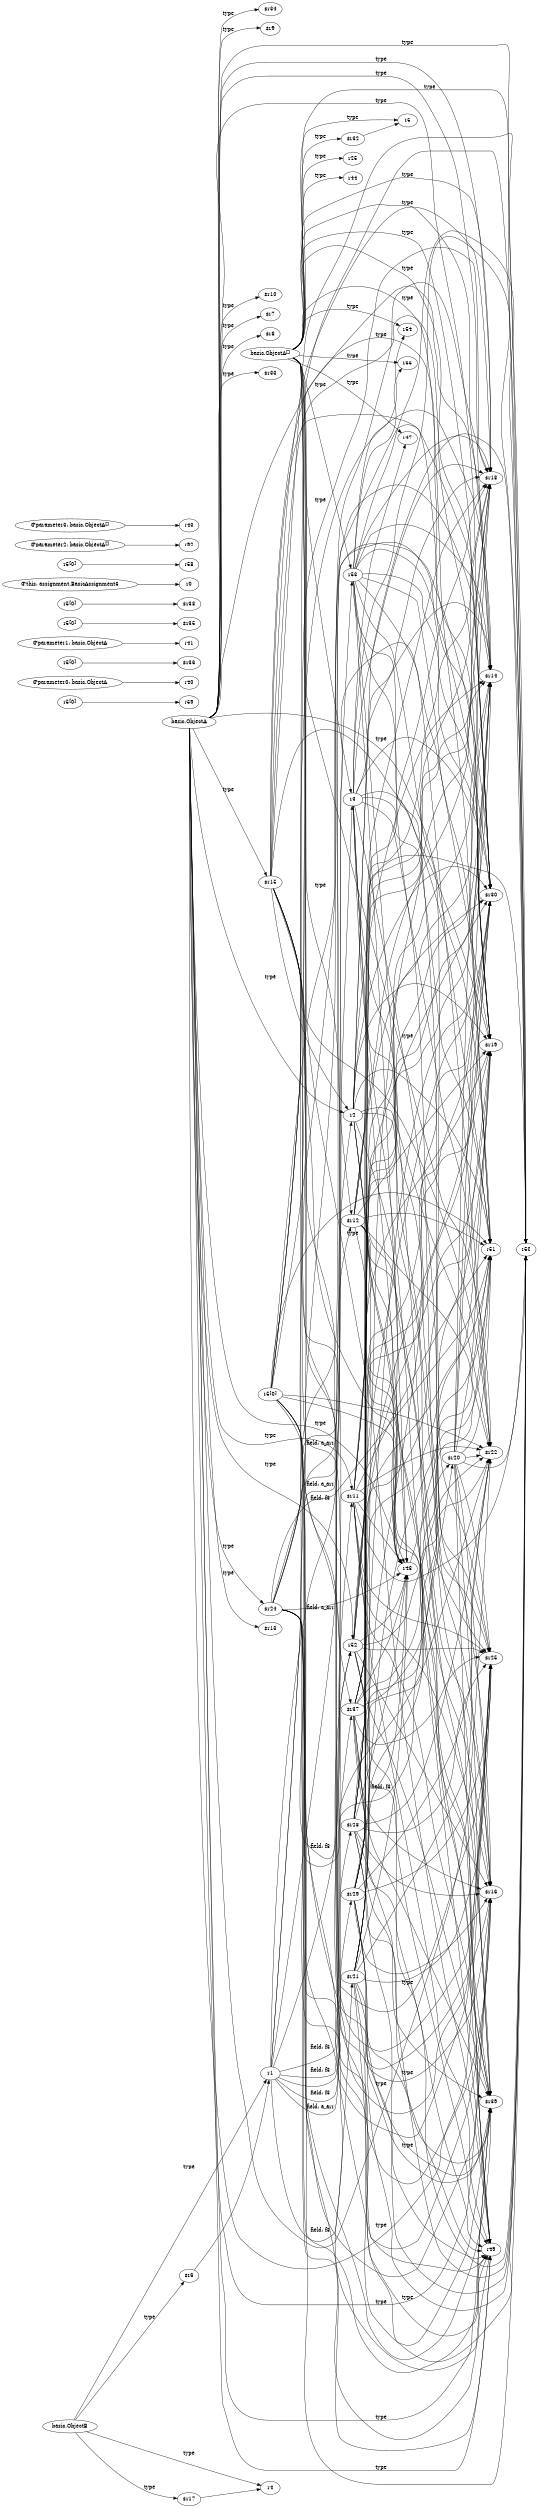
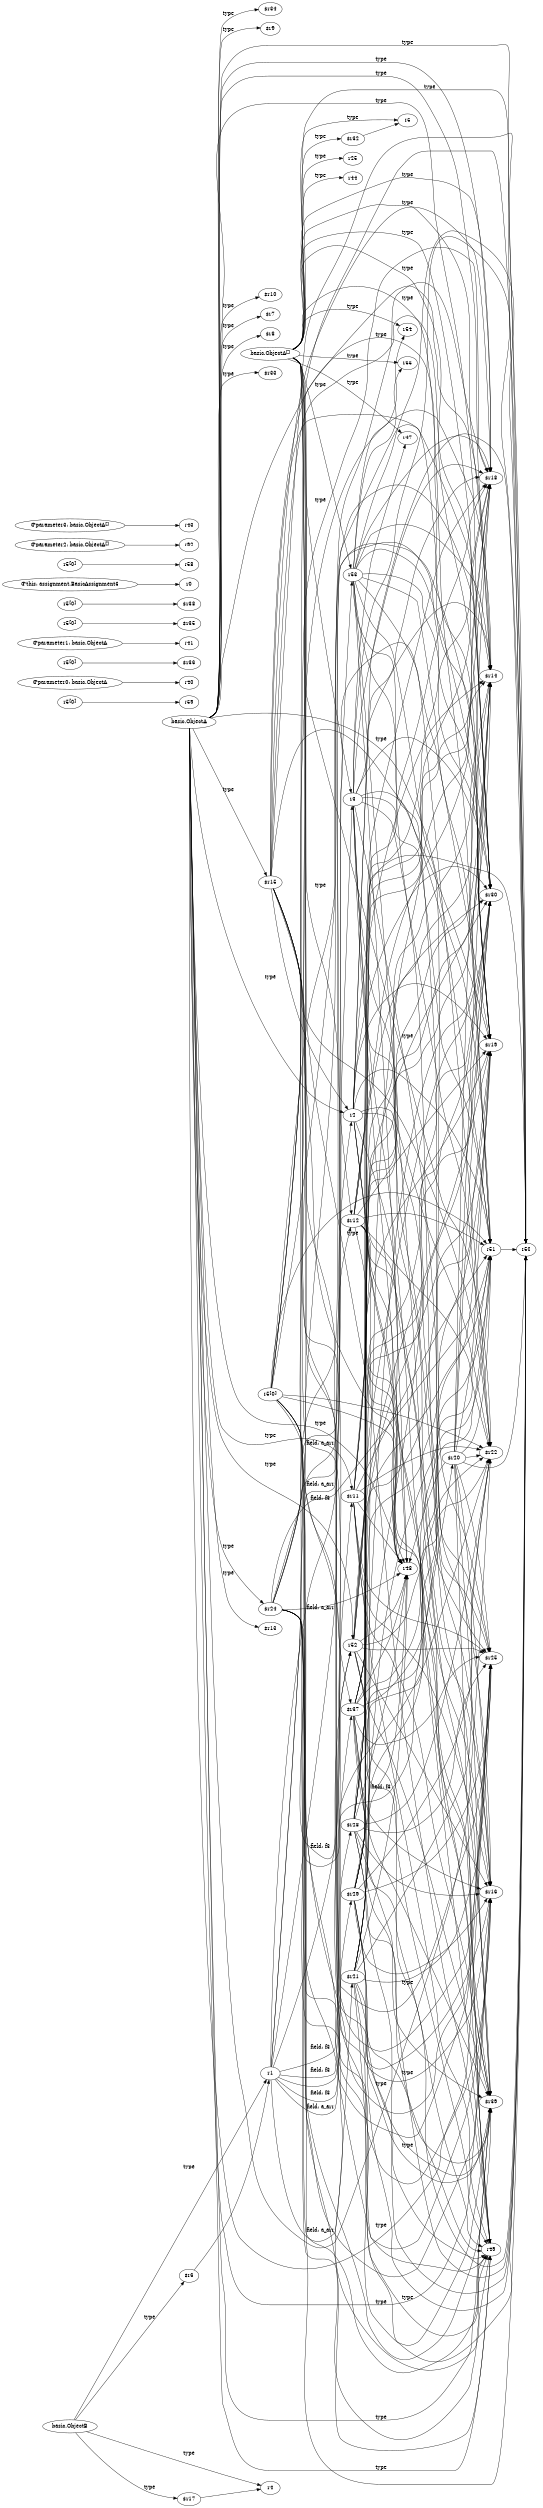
(499, 1492) -> (507, 1250)
(430, 1501) -> (429, 1497)
(320, 2230) -> (320, 2230)
